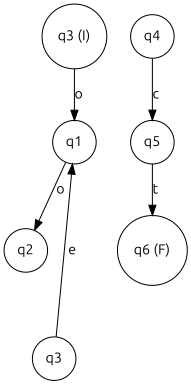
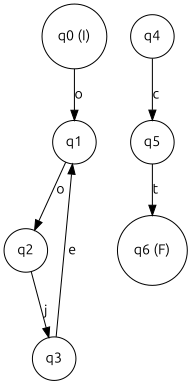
(74, 36) -> (74, 36)
none -> (39, 300)
